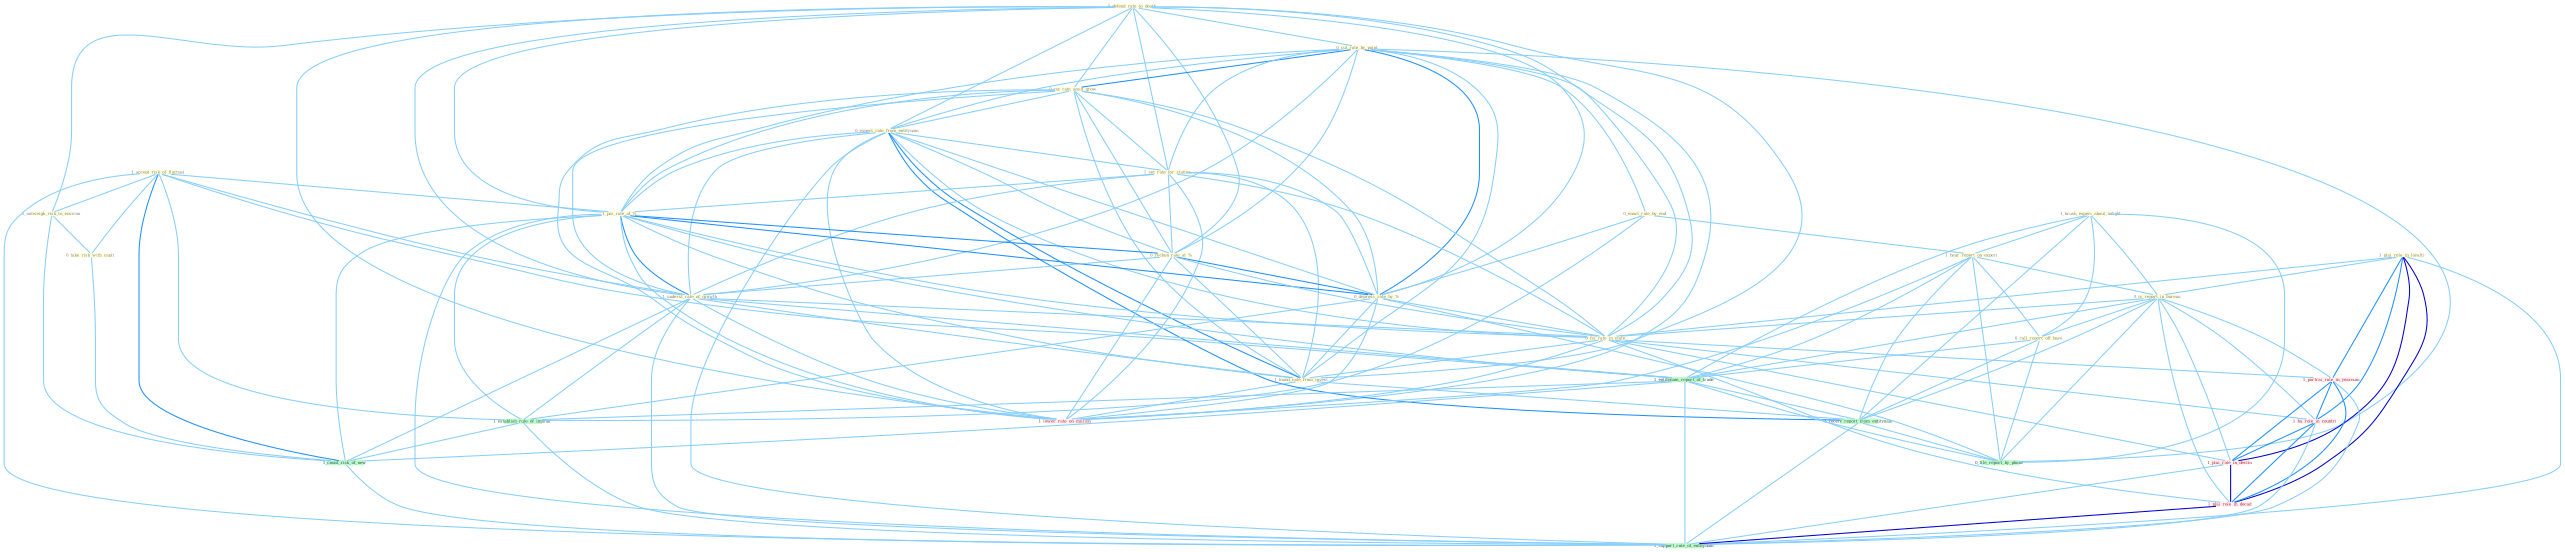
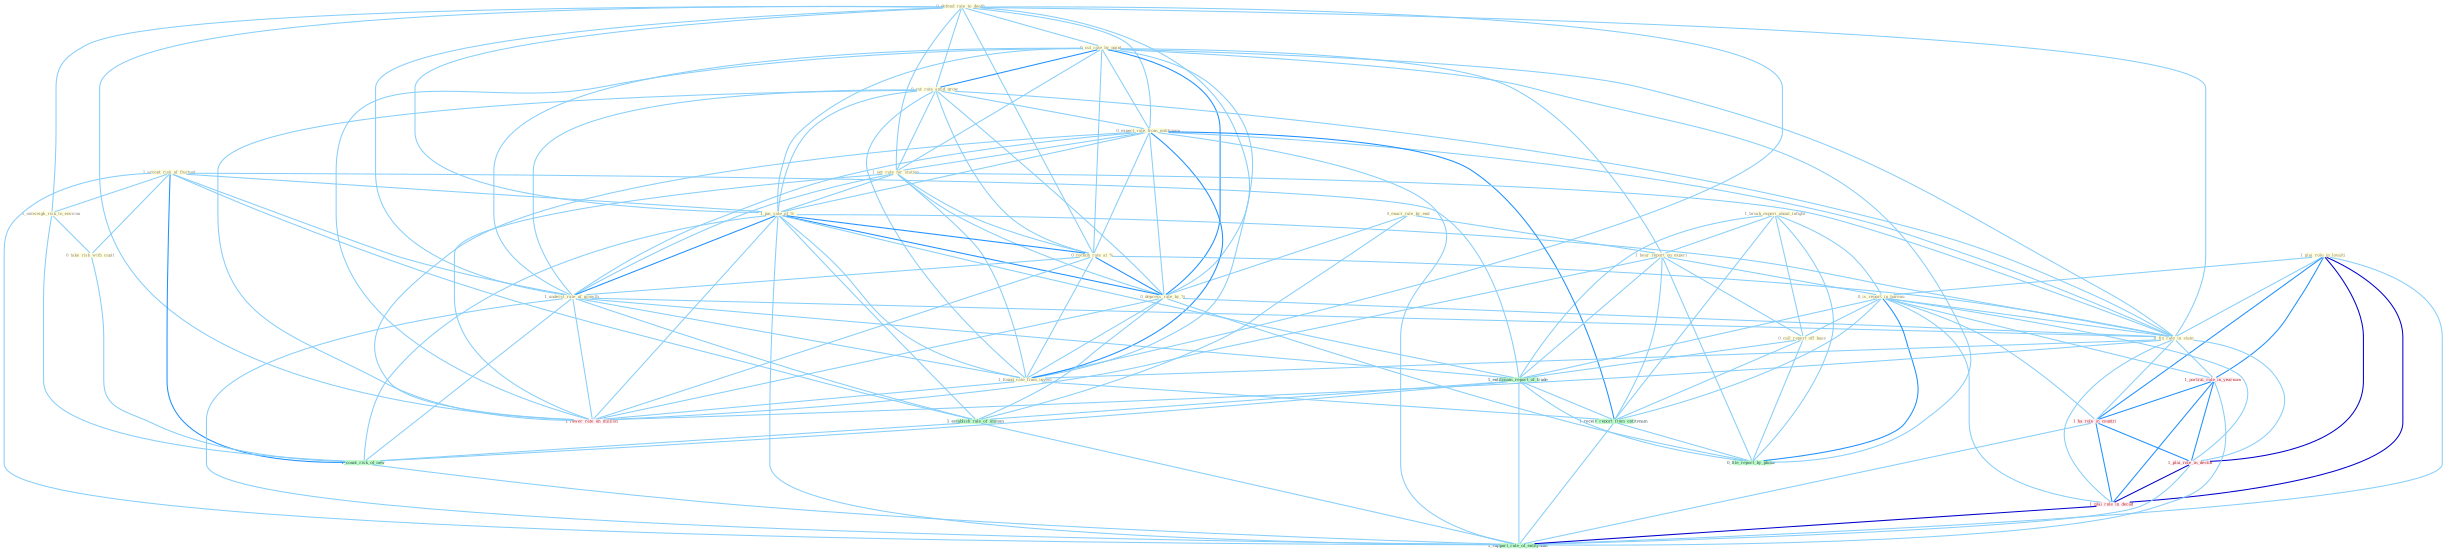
(1584, 107) -> (1519, 92)
(2079, 380) -> (1900, 427)
